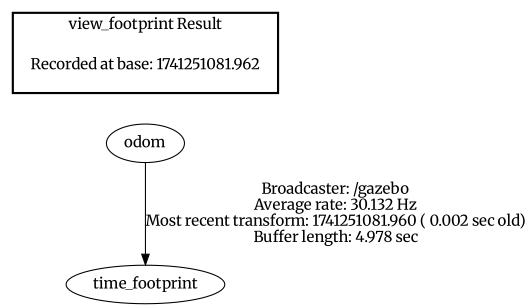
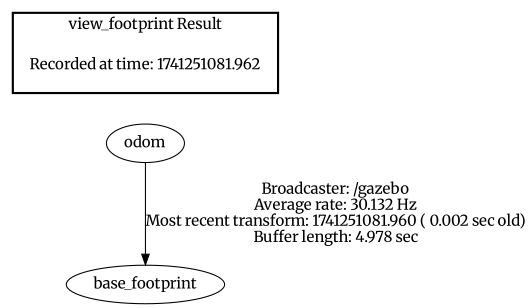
(145, 65) -> (145, 65)
(145, 284) -> (145, 284)
